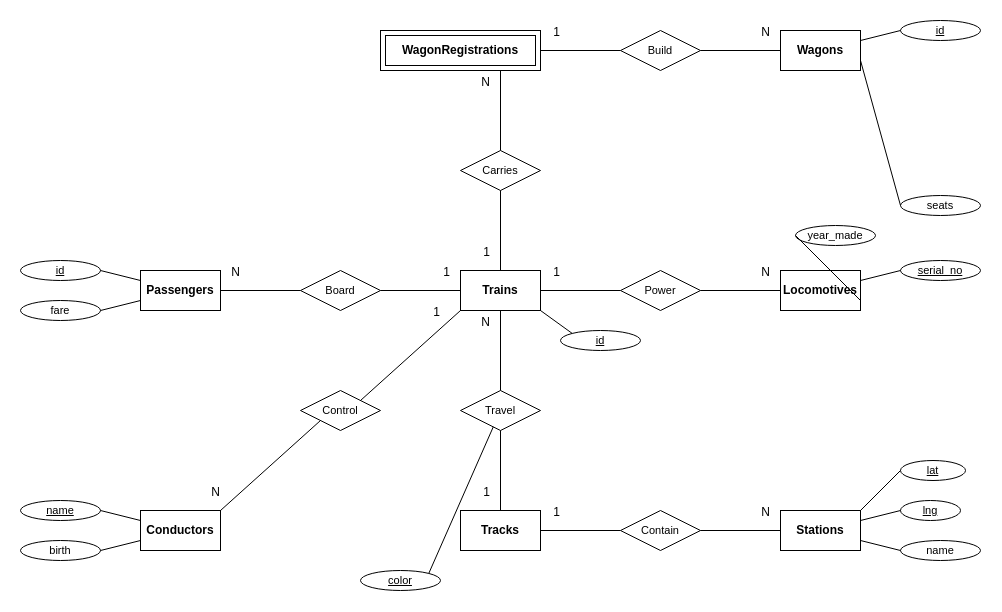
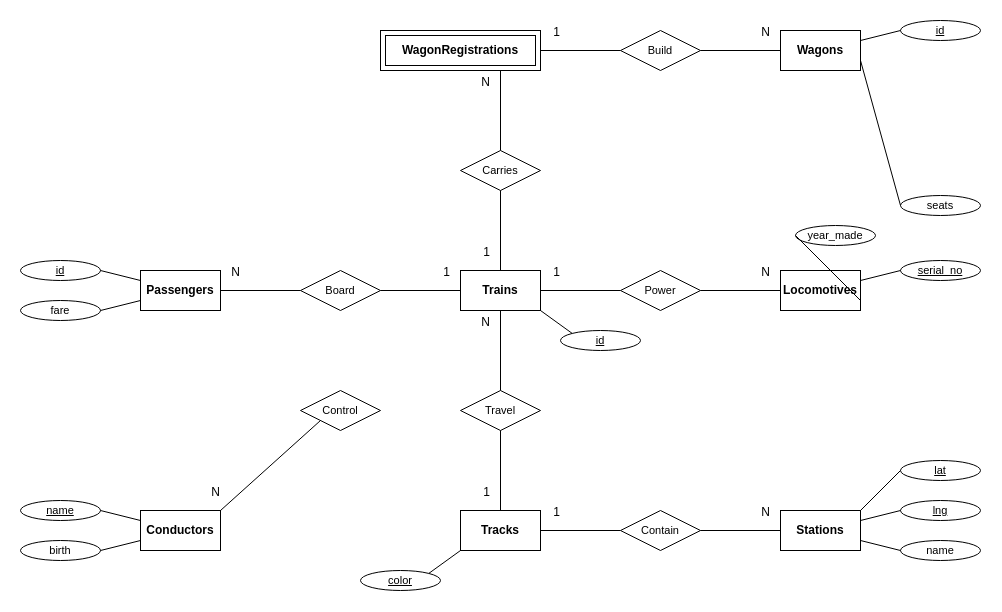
(411, 356) -> none
(933, 471) -> (941, 471)
(461, 500) -> (444, 562)
(931, 511) -> (941, 511)
